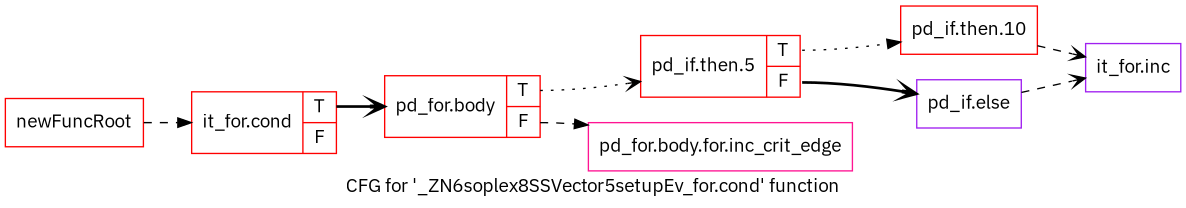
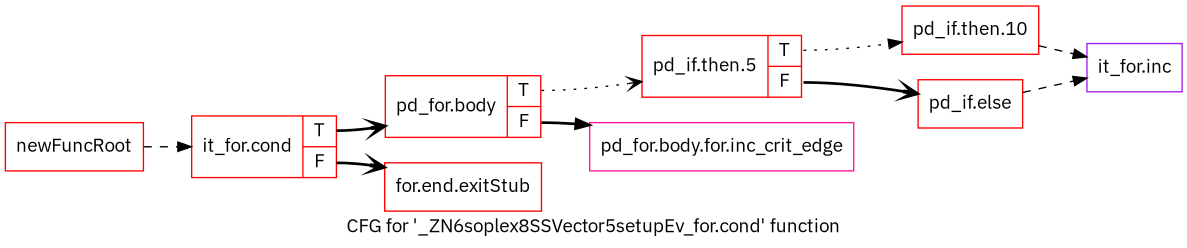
(1055, 50) -> (1056, 50)
(1047, 87) -> (1048, 87)
(969, 104) -> (970, 104)
(557, 123) -> (559, 123)
none -> (463, 187)
